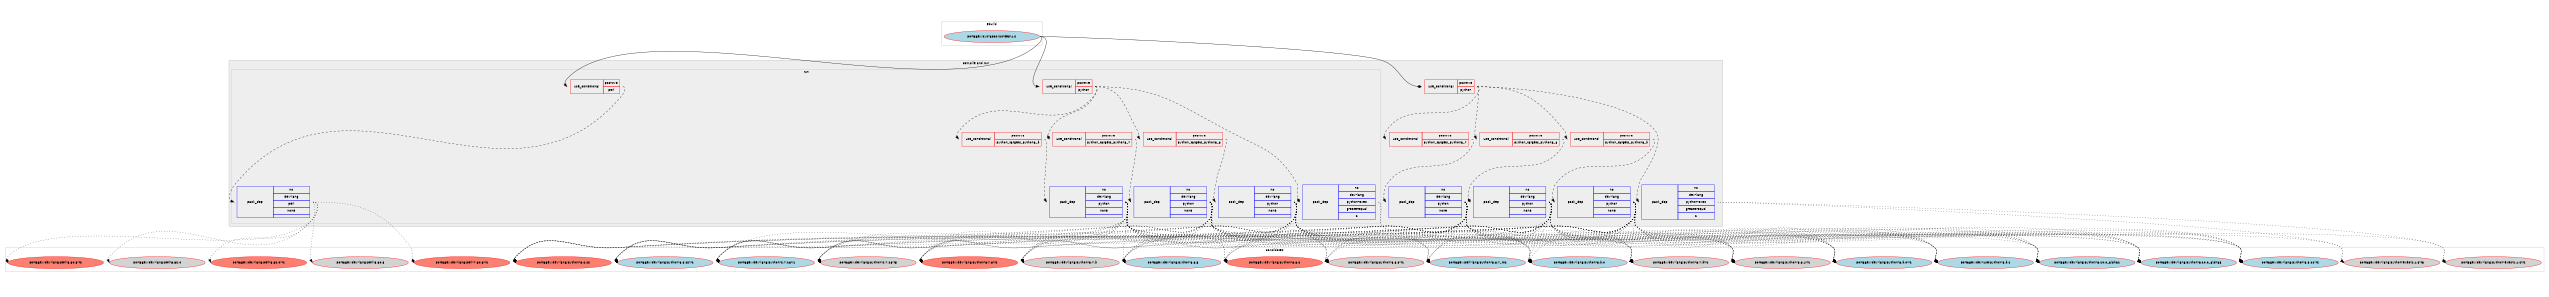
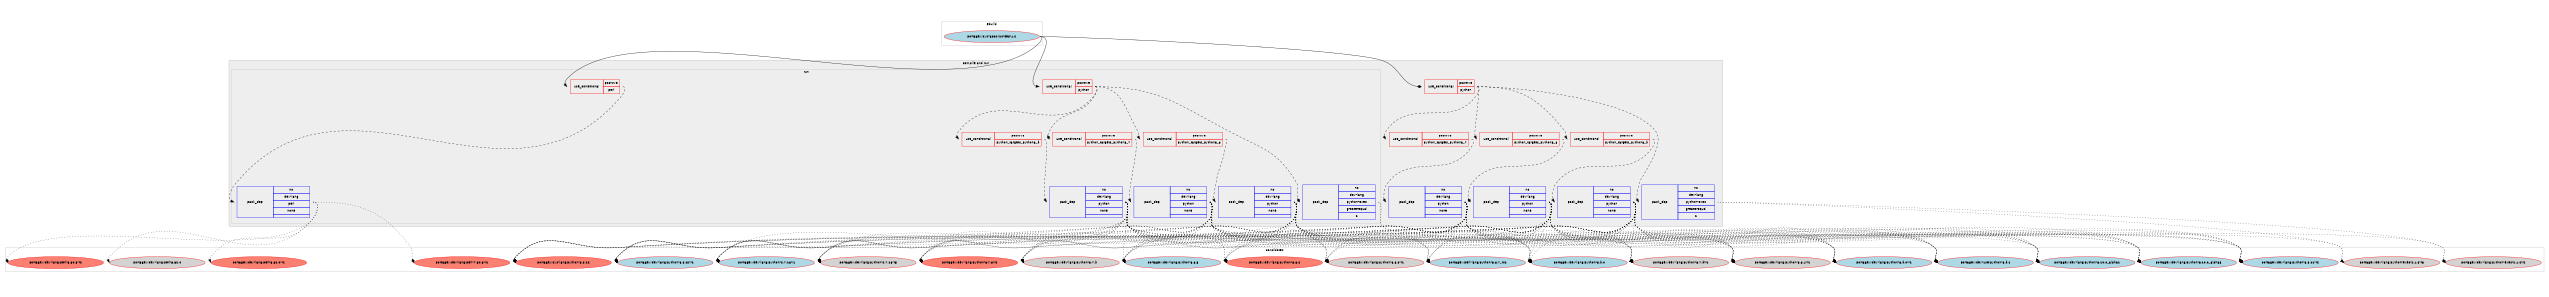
(360, 263) -> none
(564, 263) -> (564, 263)
